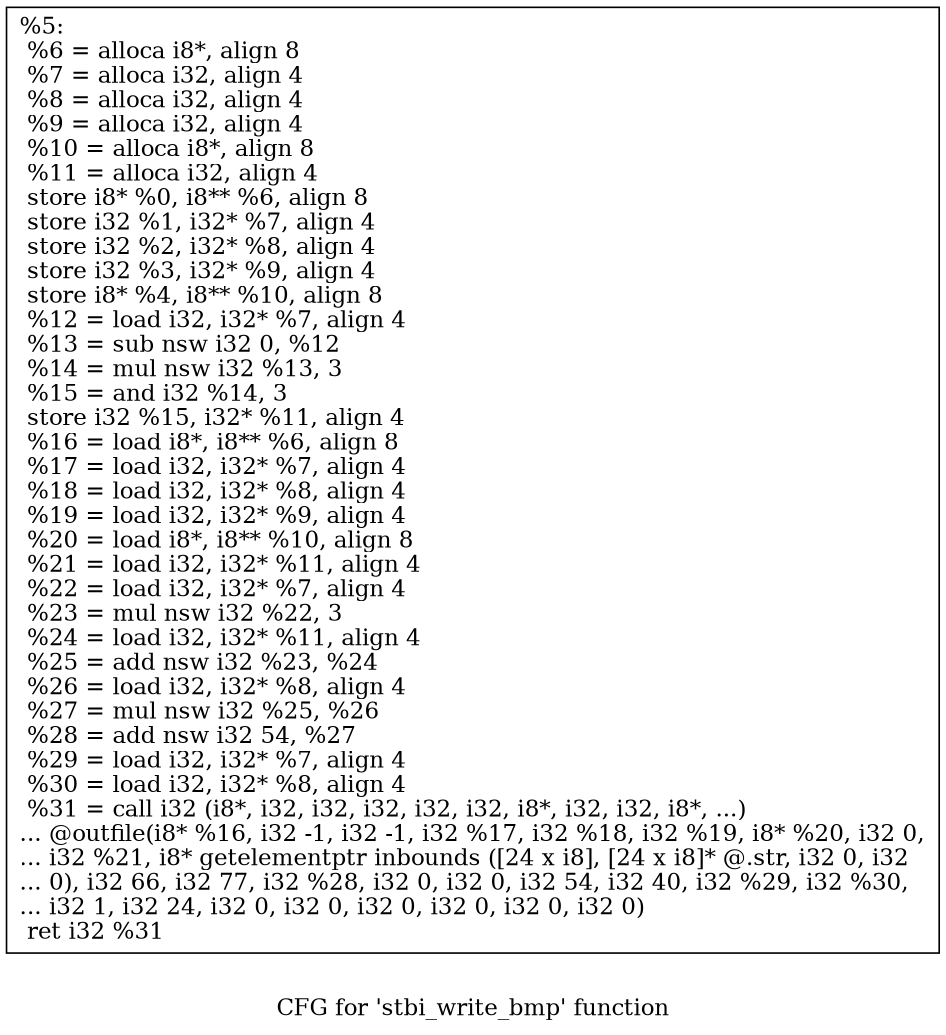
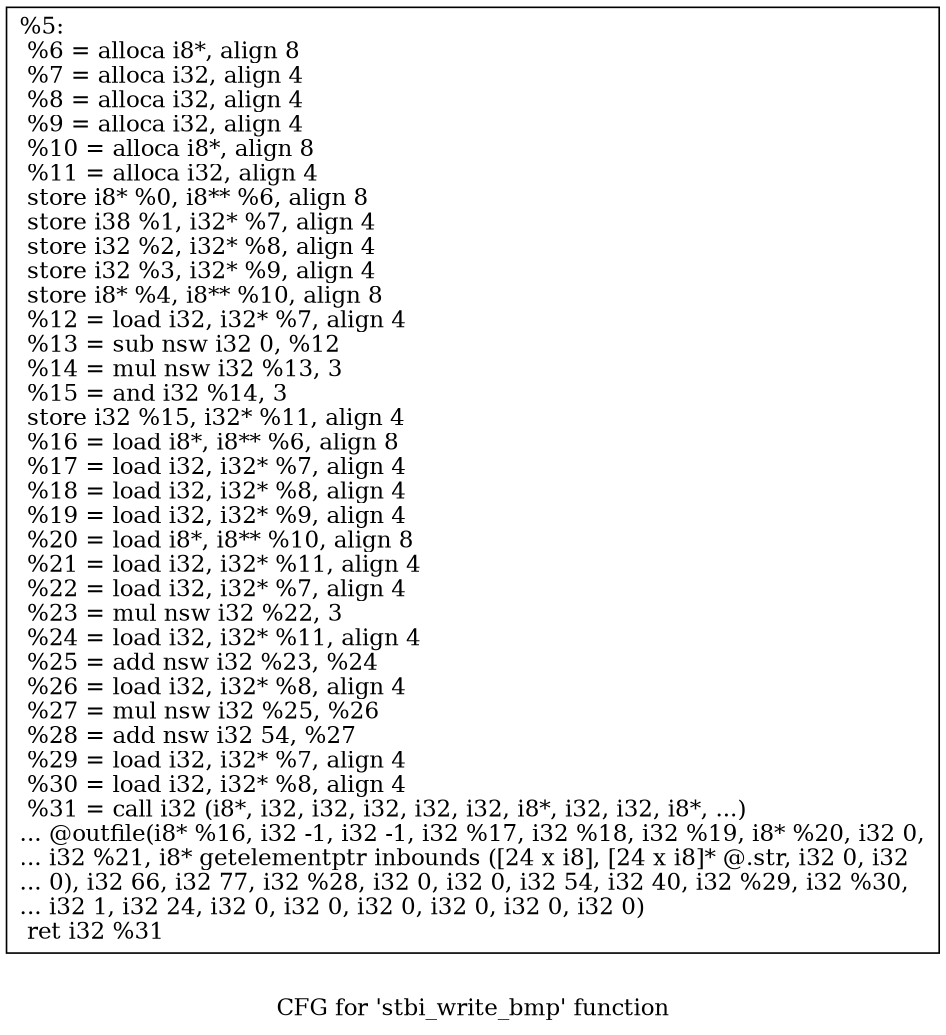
(198, 223) -> (198, 223)
